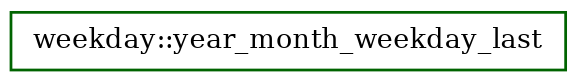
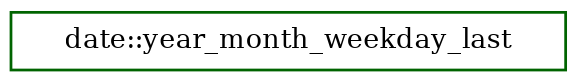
(288, 41) -> (288, 41)
